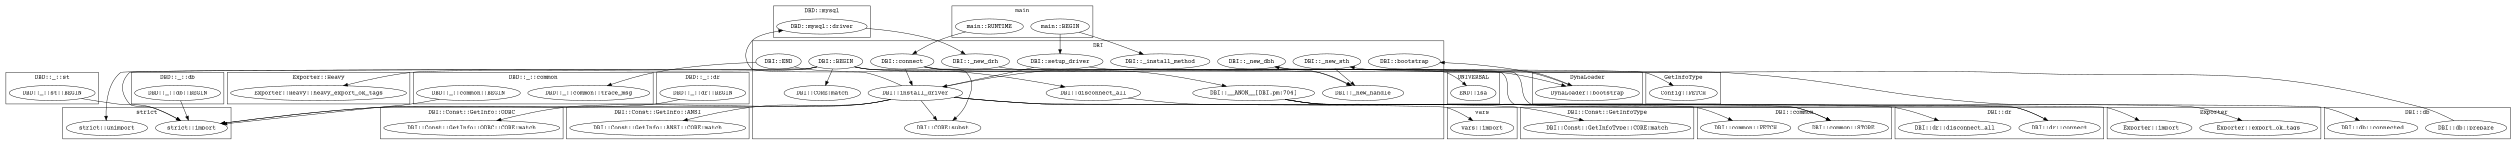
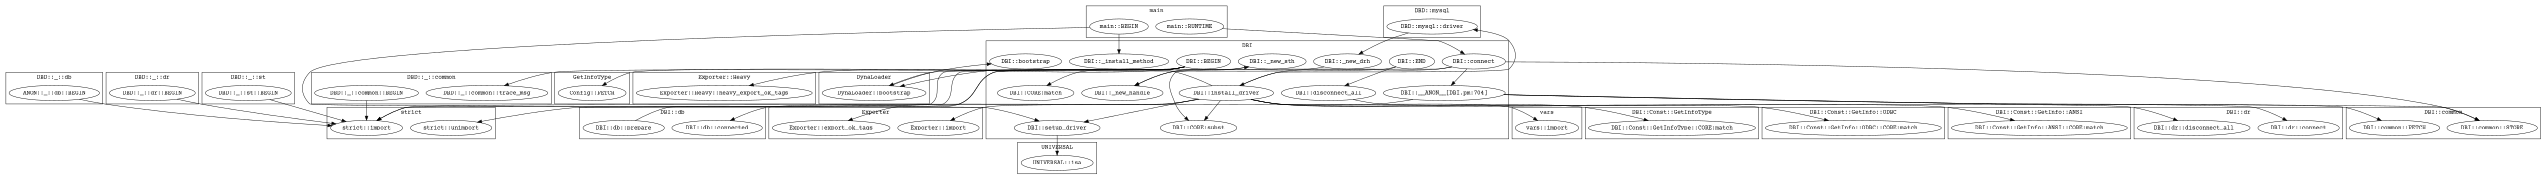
(1252, 61) -> none
(990, 77) -> (1143, 110)
(178, 93) -> (54, 93)
(1473, 93) -> (1057, 163)
